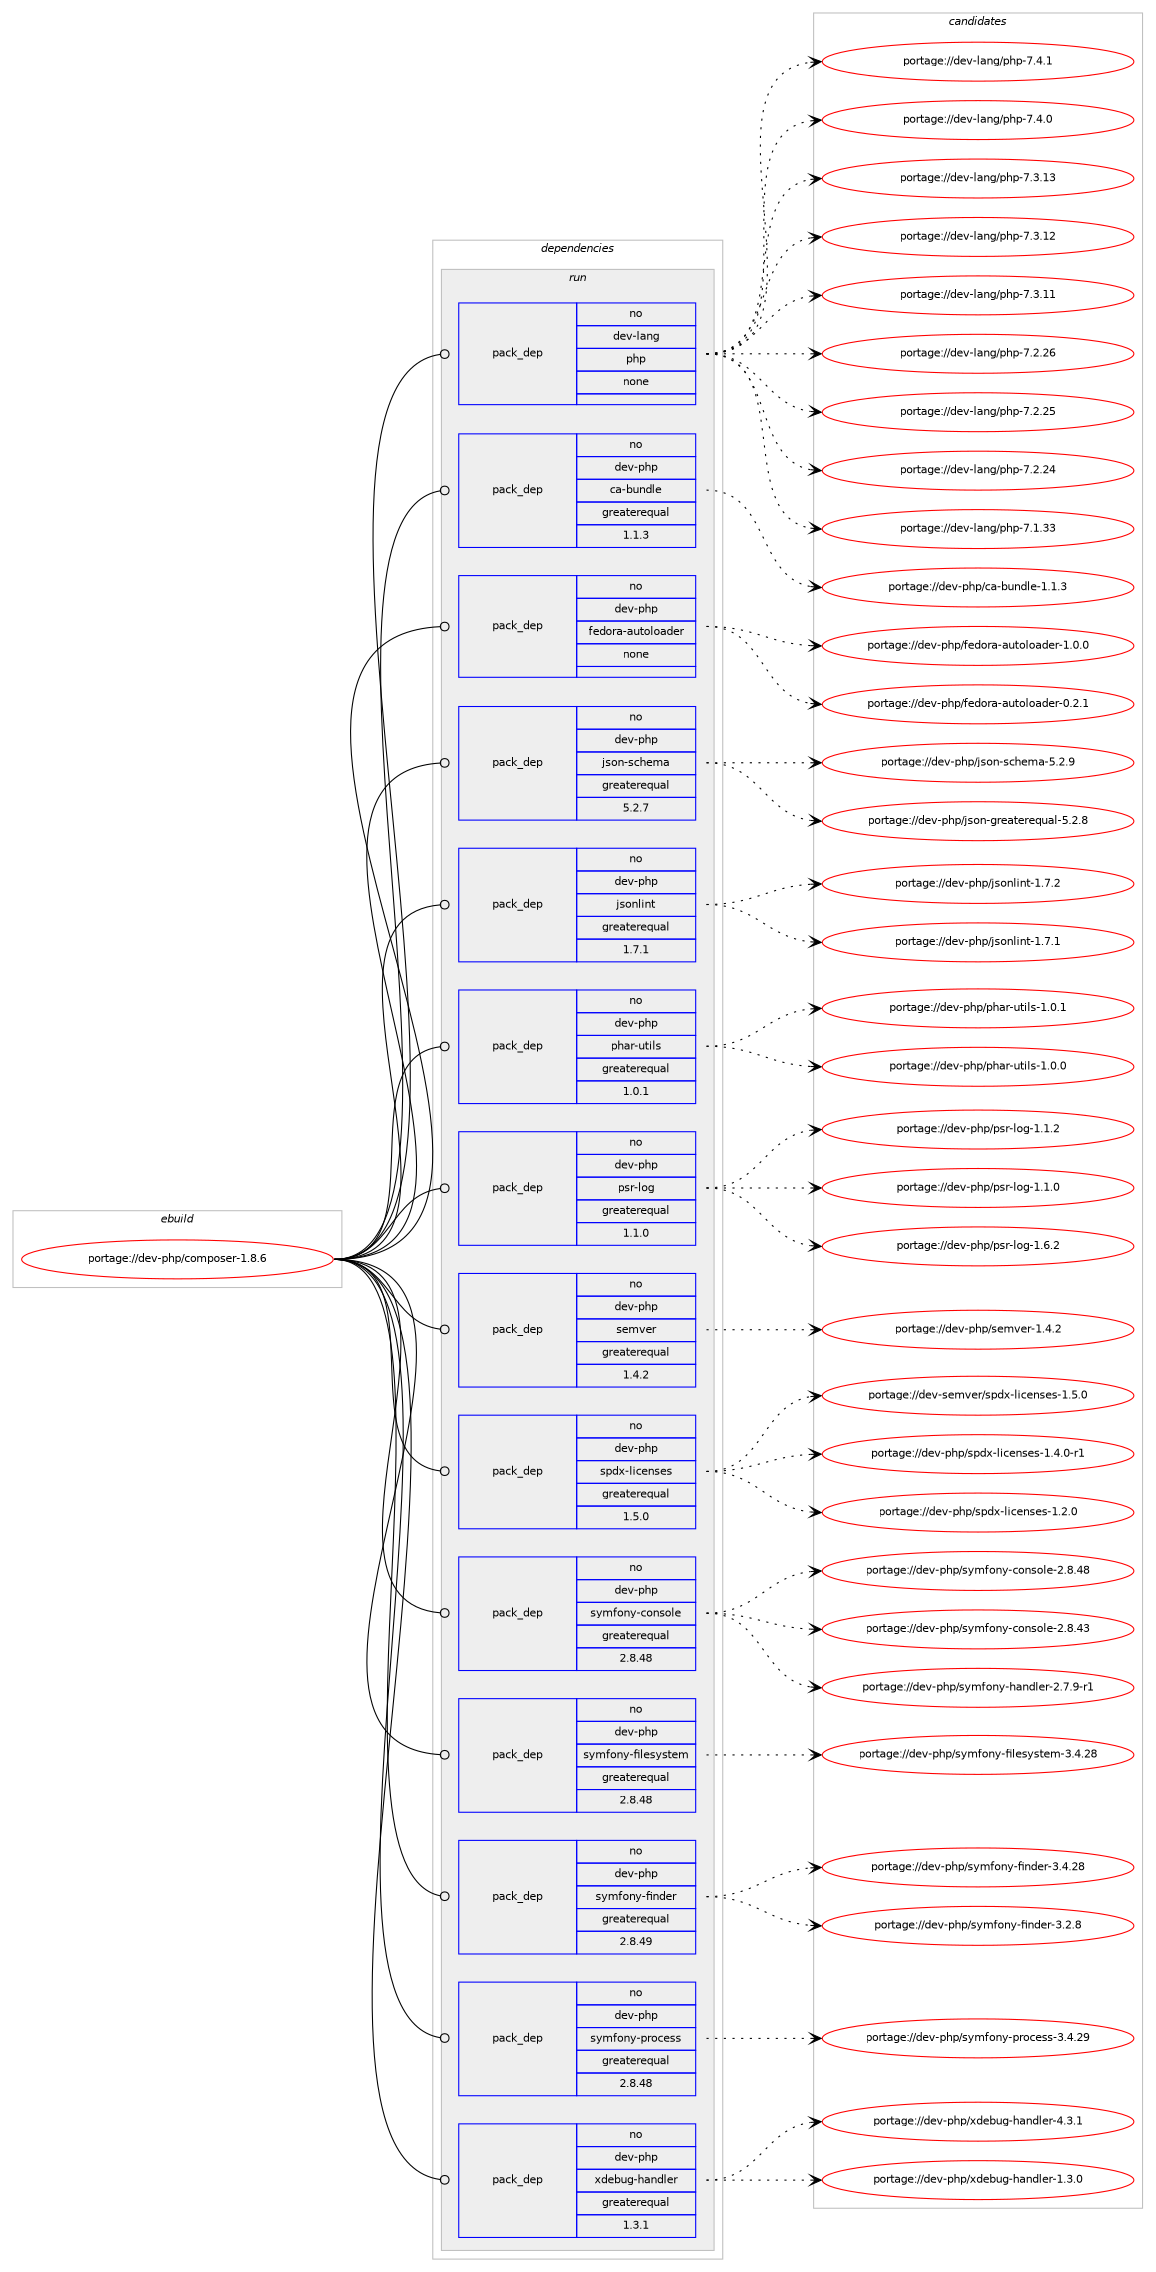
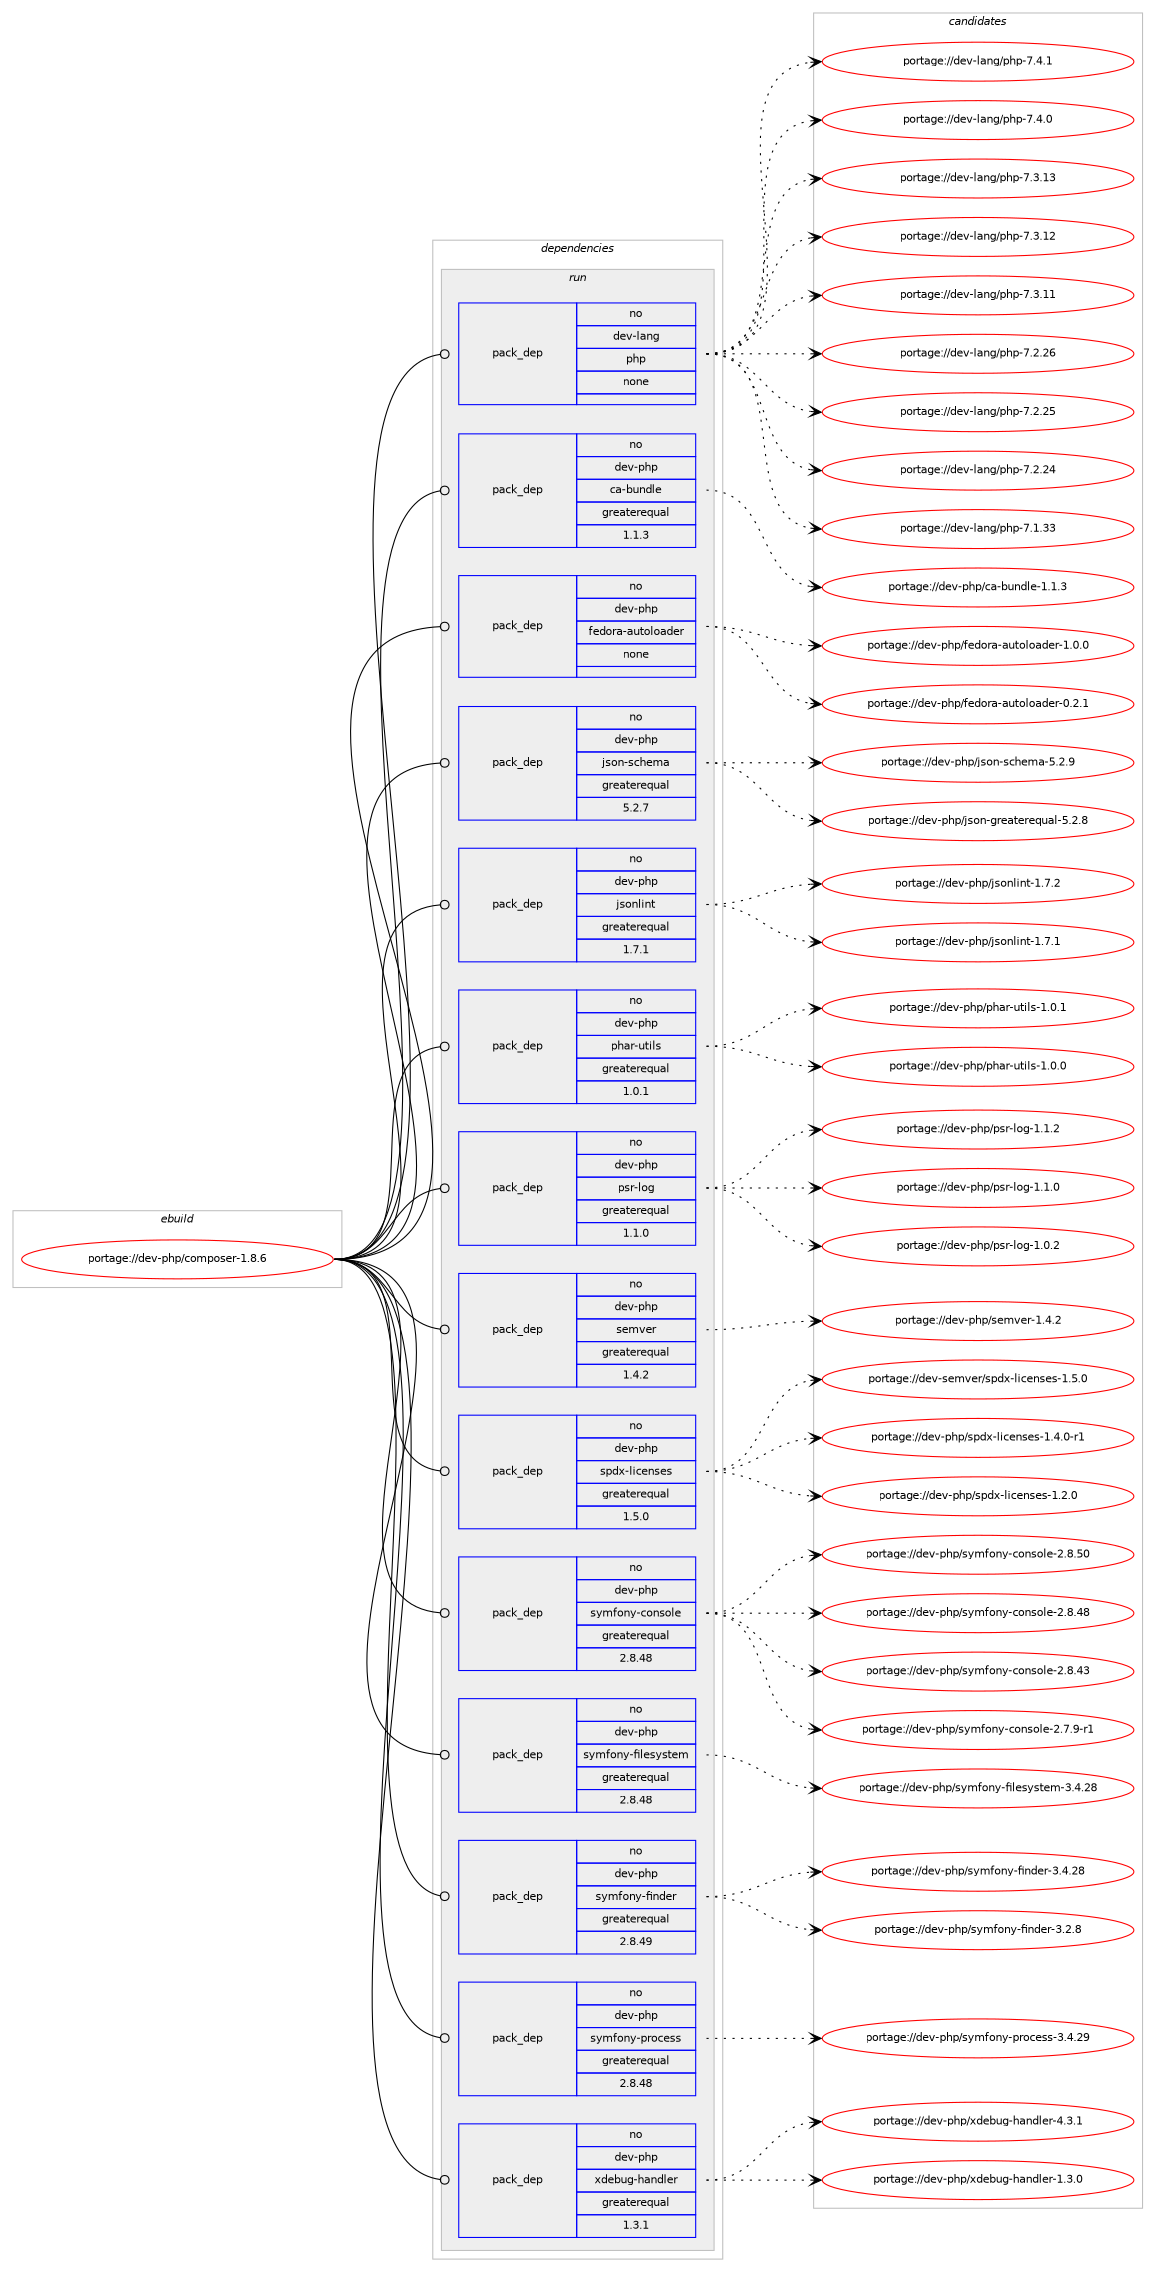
(978, 1246) -> (978, 1246)
none -> (978, 1555)
(978, 1688) -> (978, 1730)
